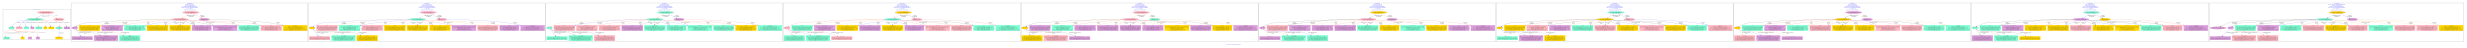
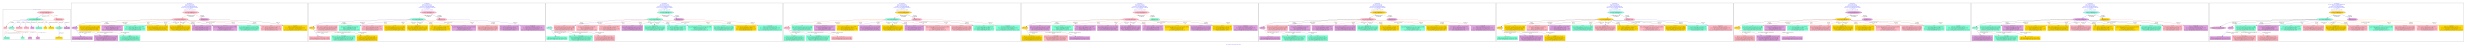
none -> (5, 28)
(26, 28) -> (26, 28)
(23, 38) -> (23, 38)
